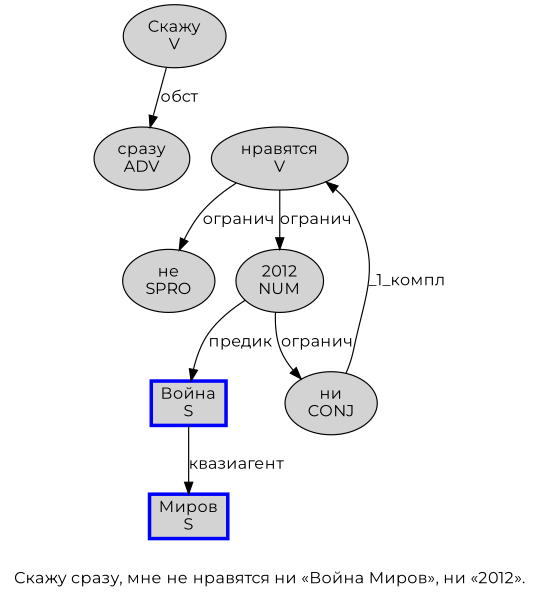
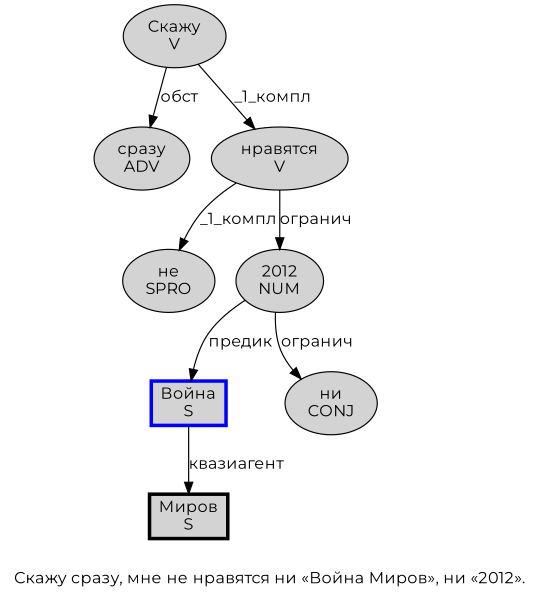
(239, 220) -> (239, 220)
(369, 278) -> (223, 92)
(189, 516) -> (189, 516)
